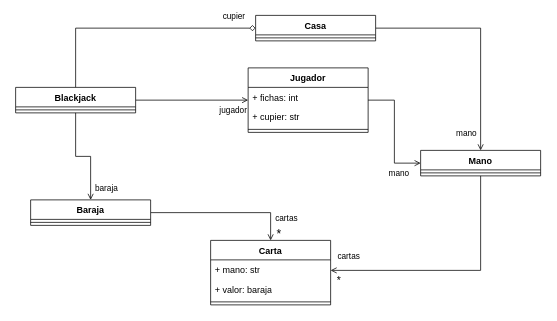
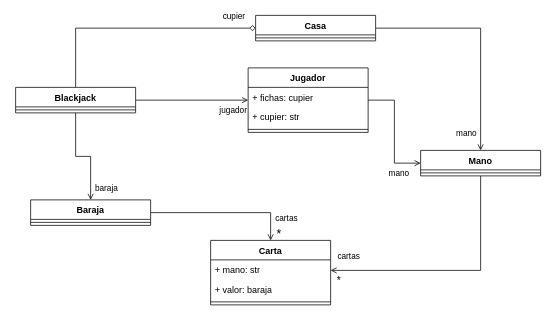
(279, 98) -> (287, 98)
